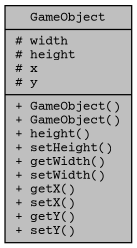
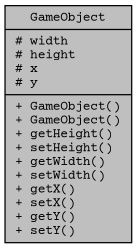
(53, 134) -> (65, 134)
